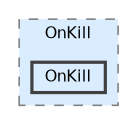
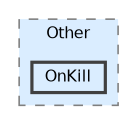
(69, 34) -> (69, 34)
